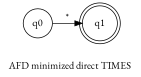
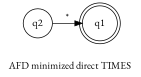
(38, 23) -> (38, 23)
